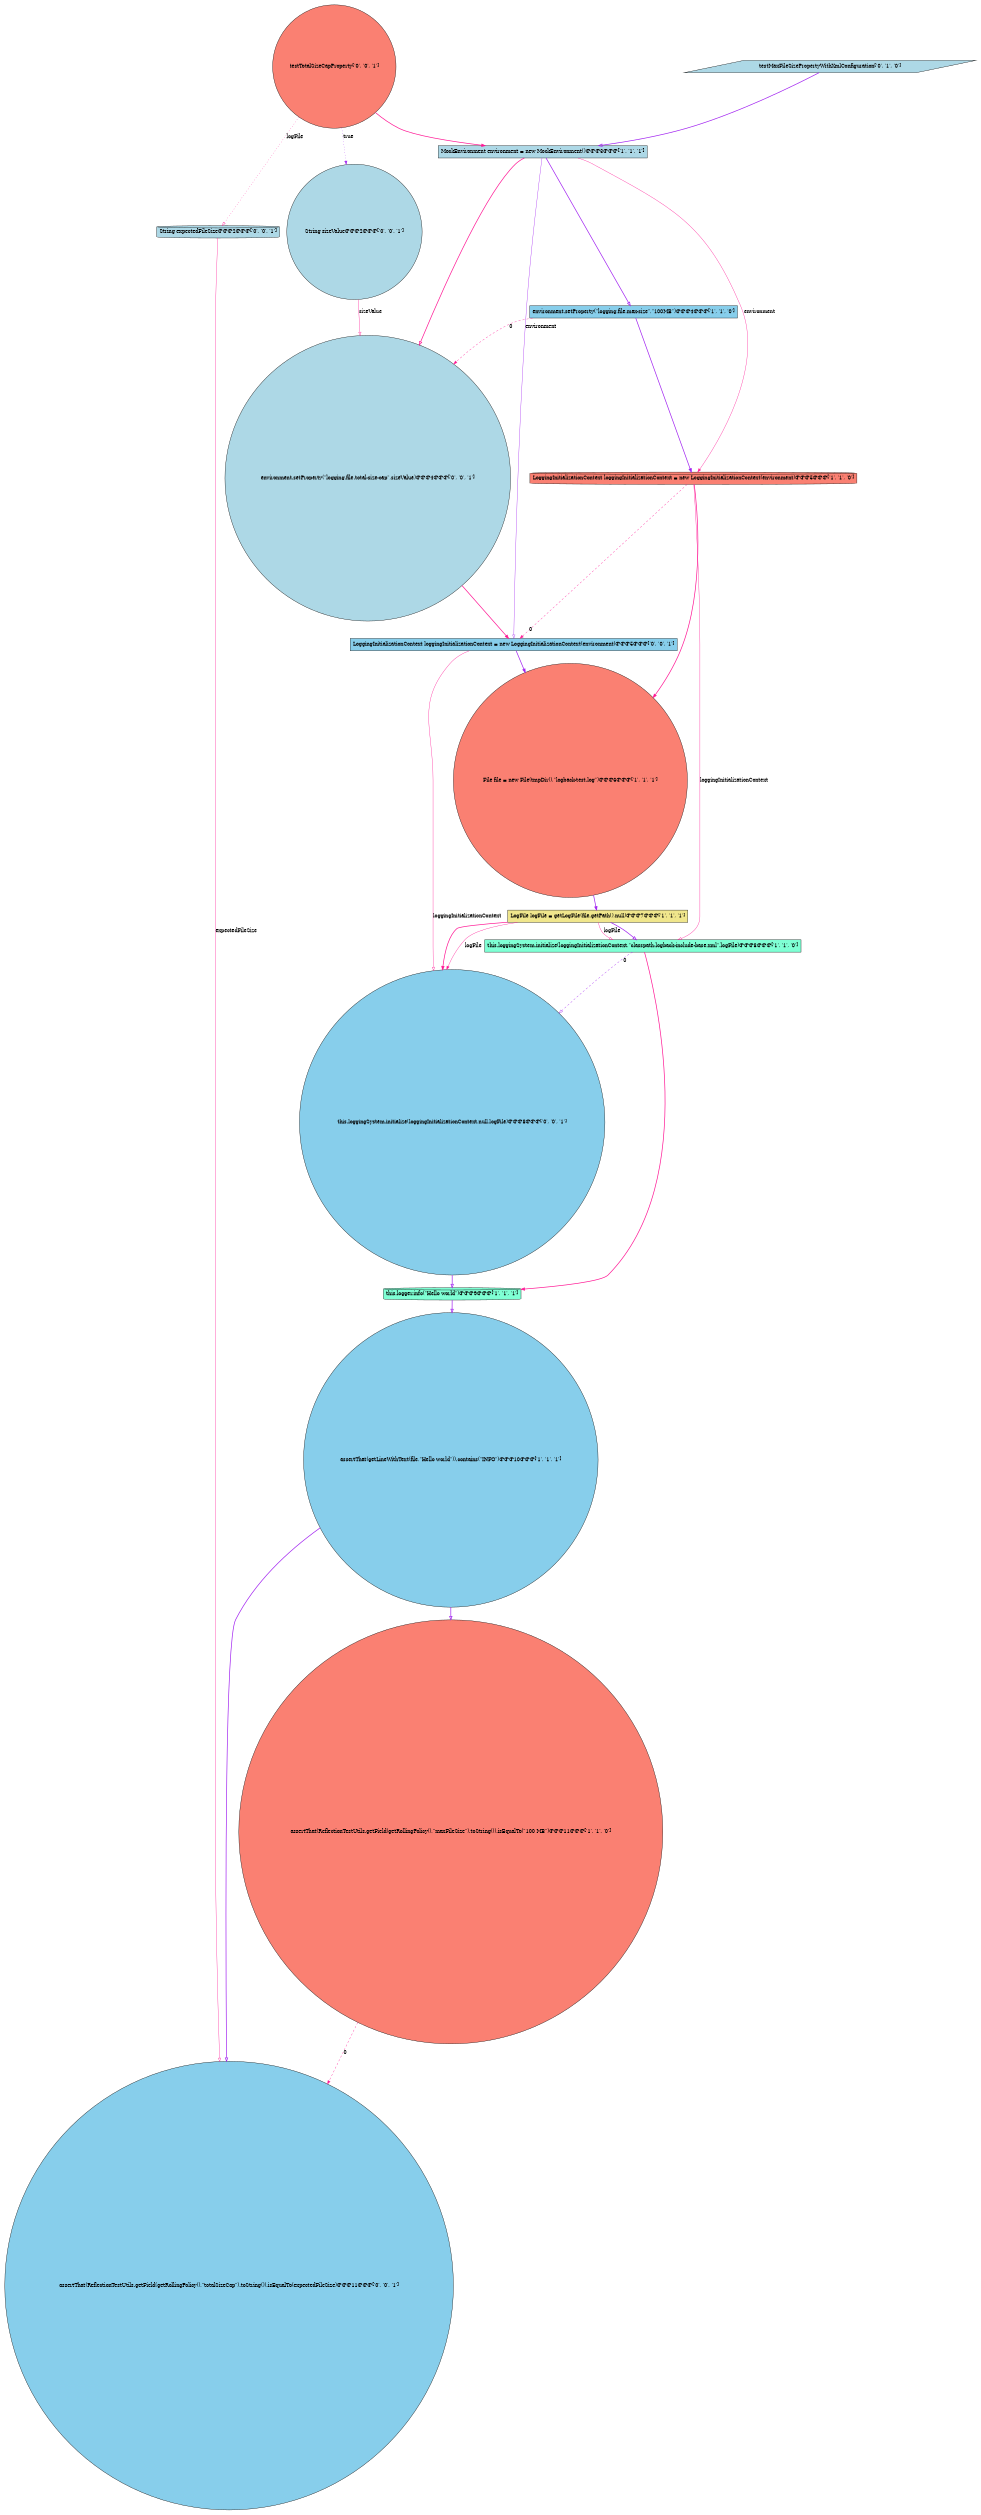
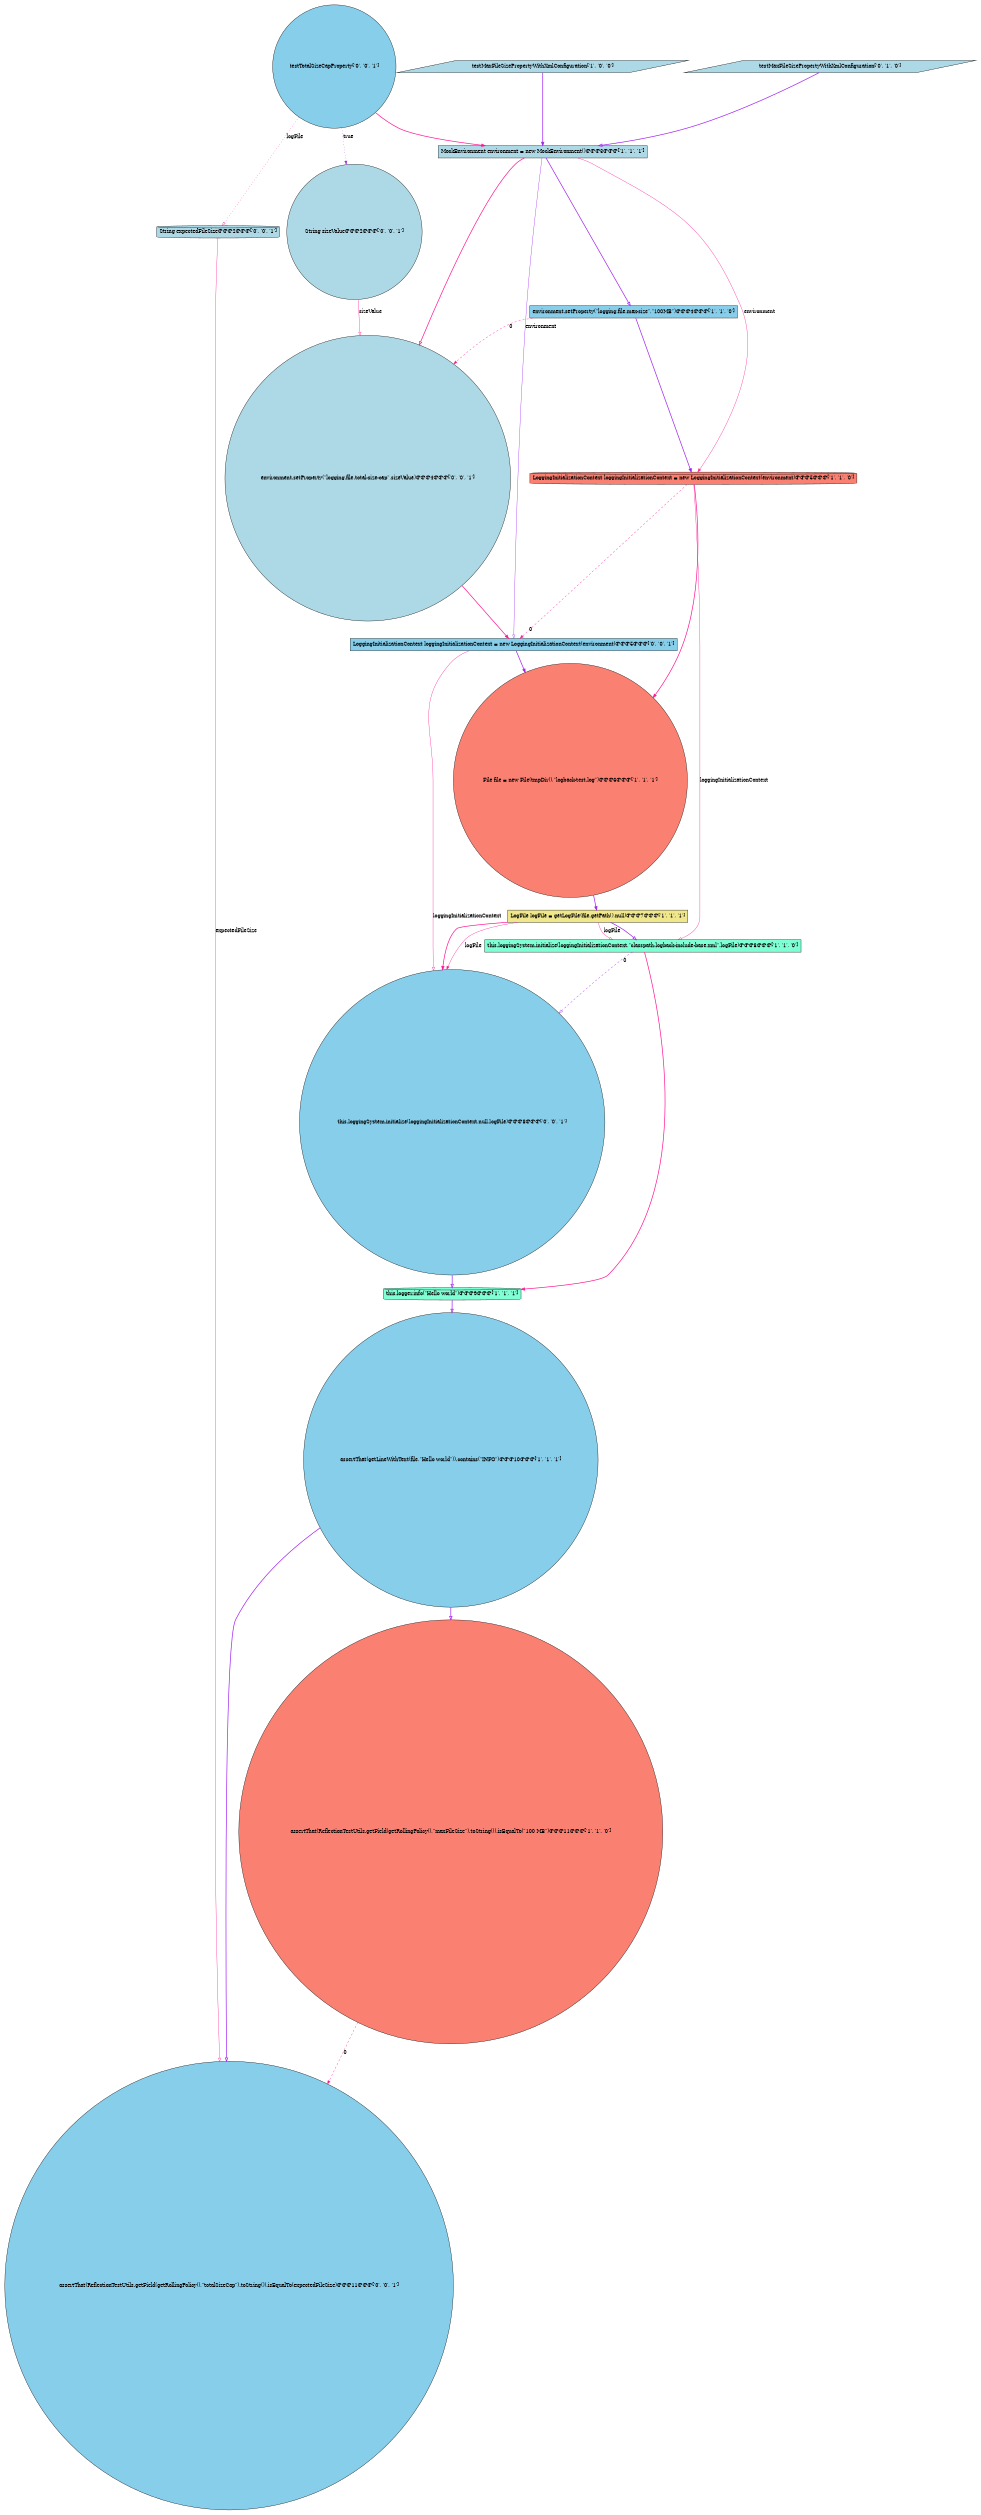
(334, 67) -> (334, 67)
none -> (543, 67)
